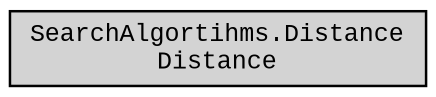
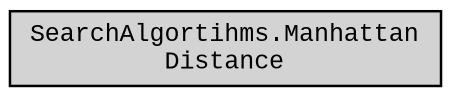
(218, 49) -> (225, 49)
